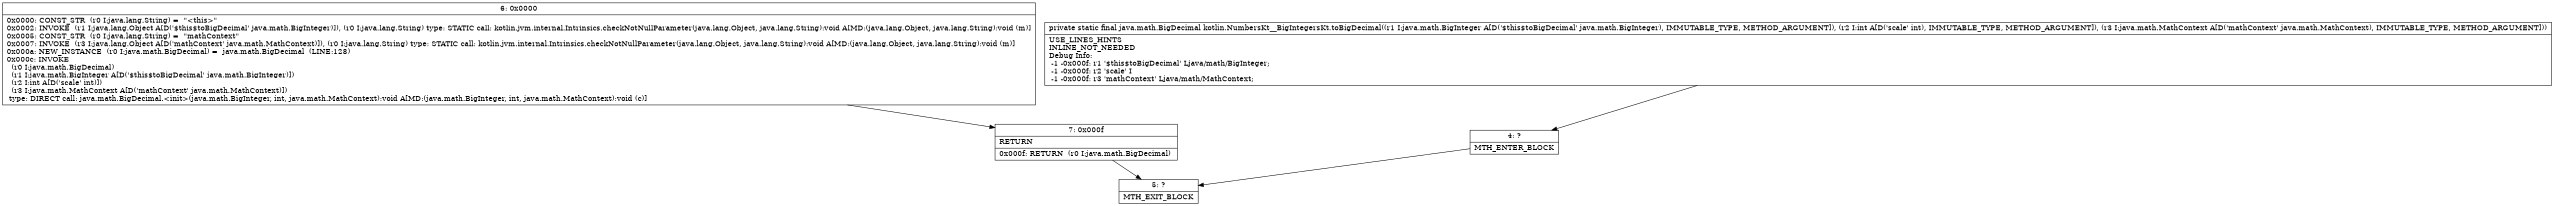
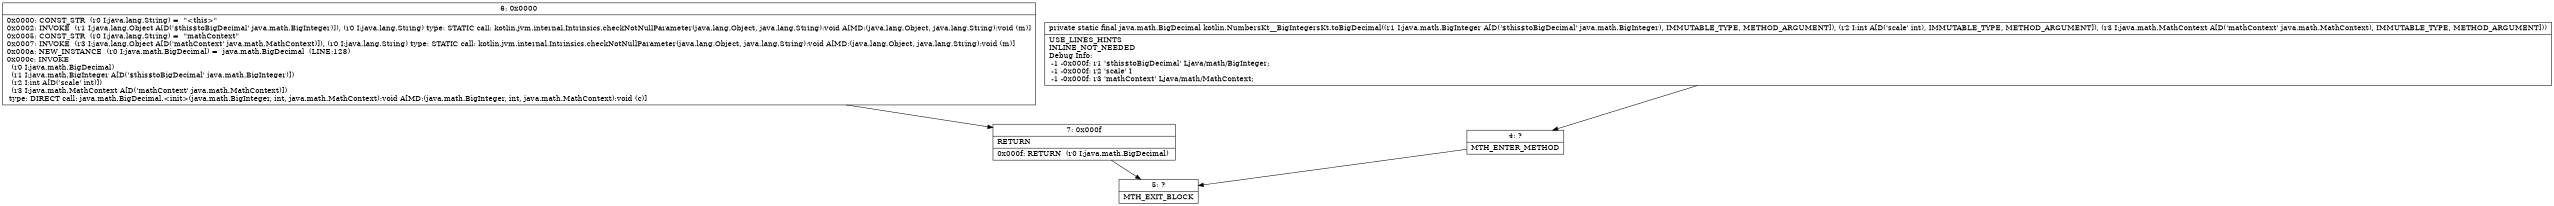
(1514, 148) -> (1515, 148)
